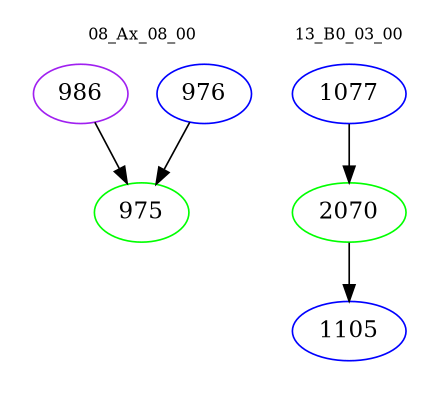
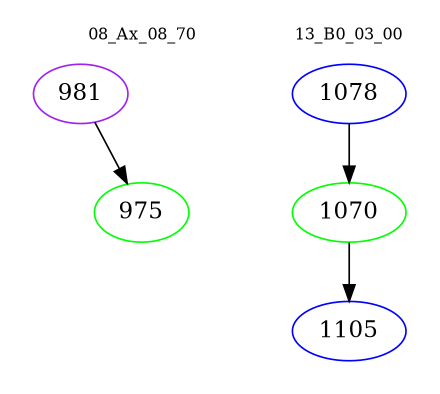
(142, 35) -> (142, 35)
(81, 94) -> (81, 94)
(204, 94) -> none
(349, 94) -> (349, 94)
(349, 212) -> (349, 212)
